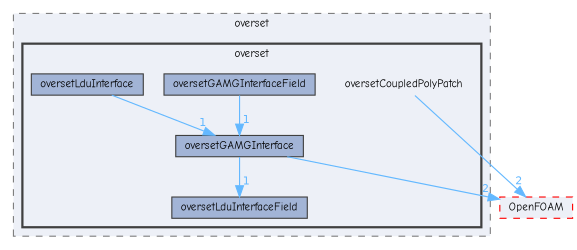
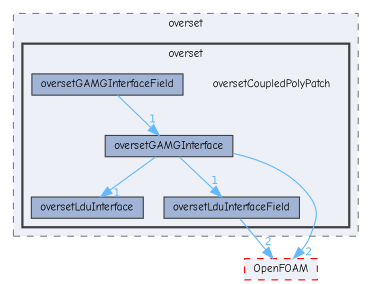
(158, 113) -> (133, 173)
(466, 142) -> (253, 234)
